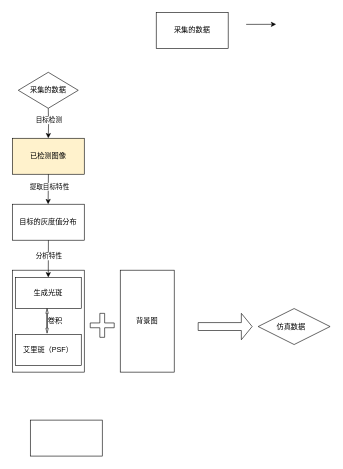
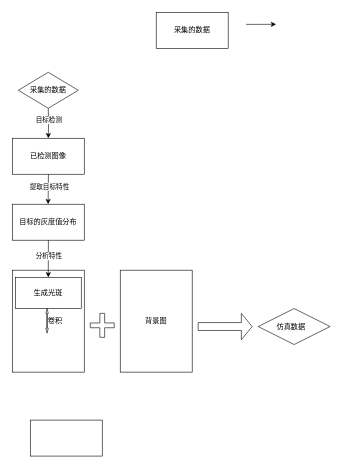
(48, 156) -> (48, 156)
(147, 321) -> (156, 321)
(48, 350) -> none
